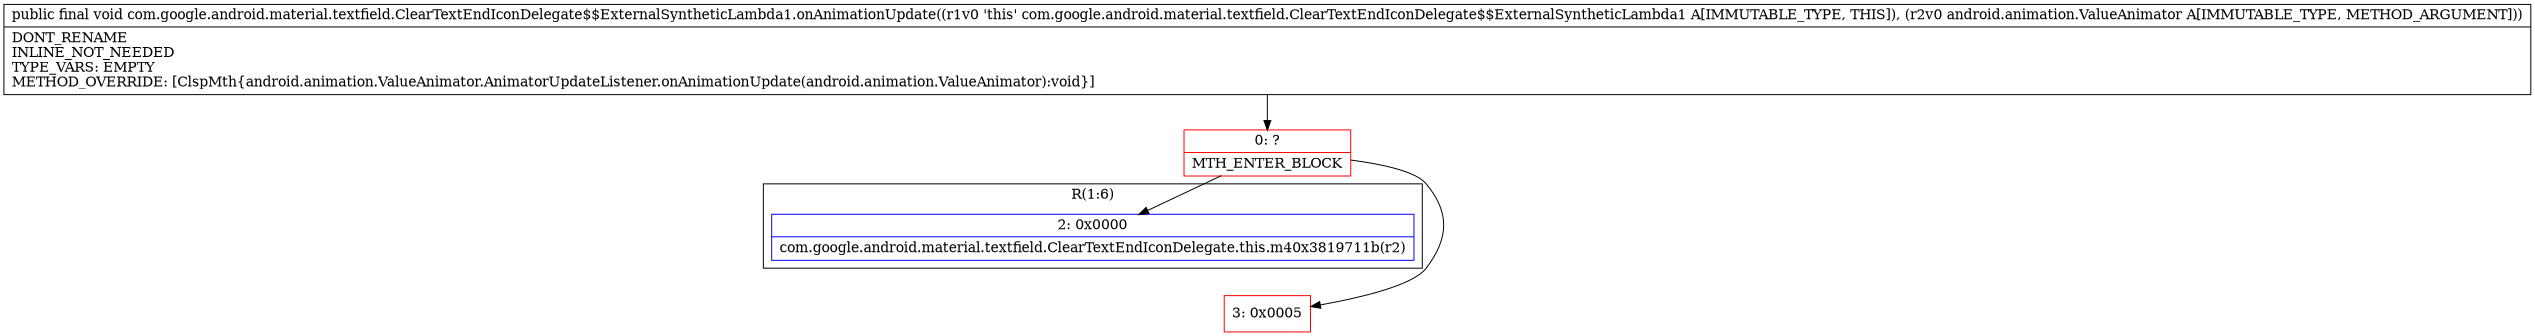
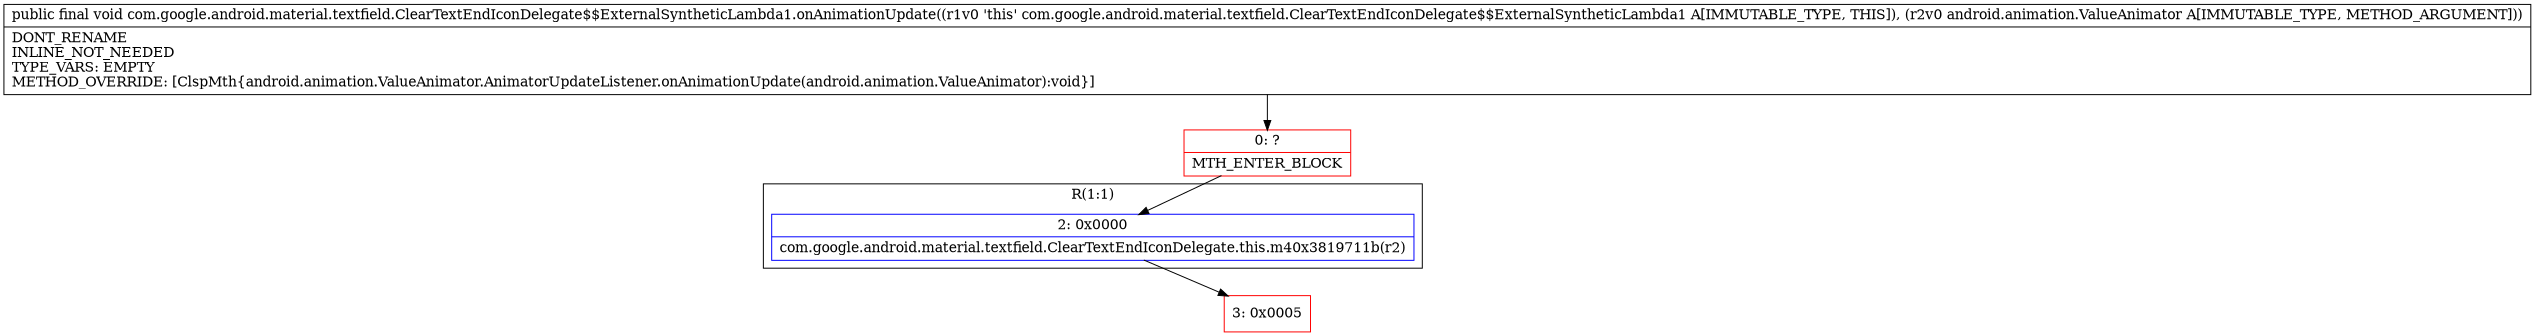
(1093, 195) -> (1093, 195)
(1441, 242) -> (1182, 276)
